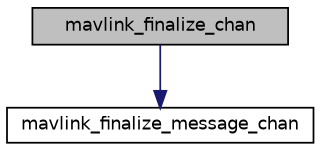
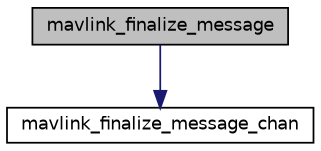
(160, 26) -> (160, 26)
